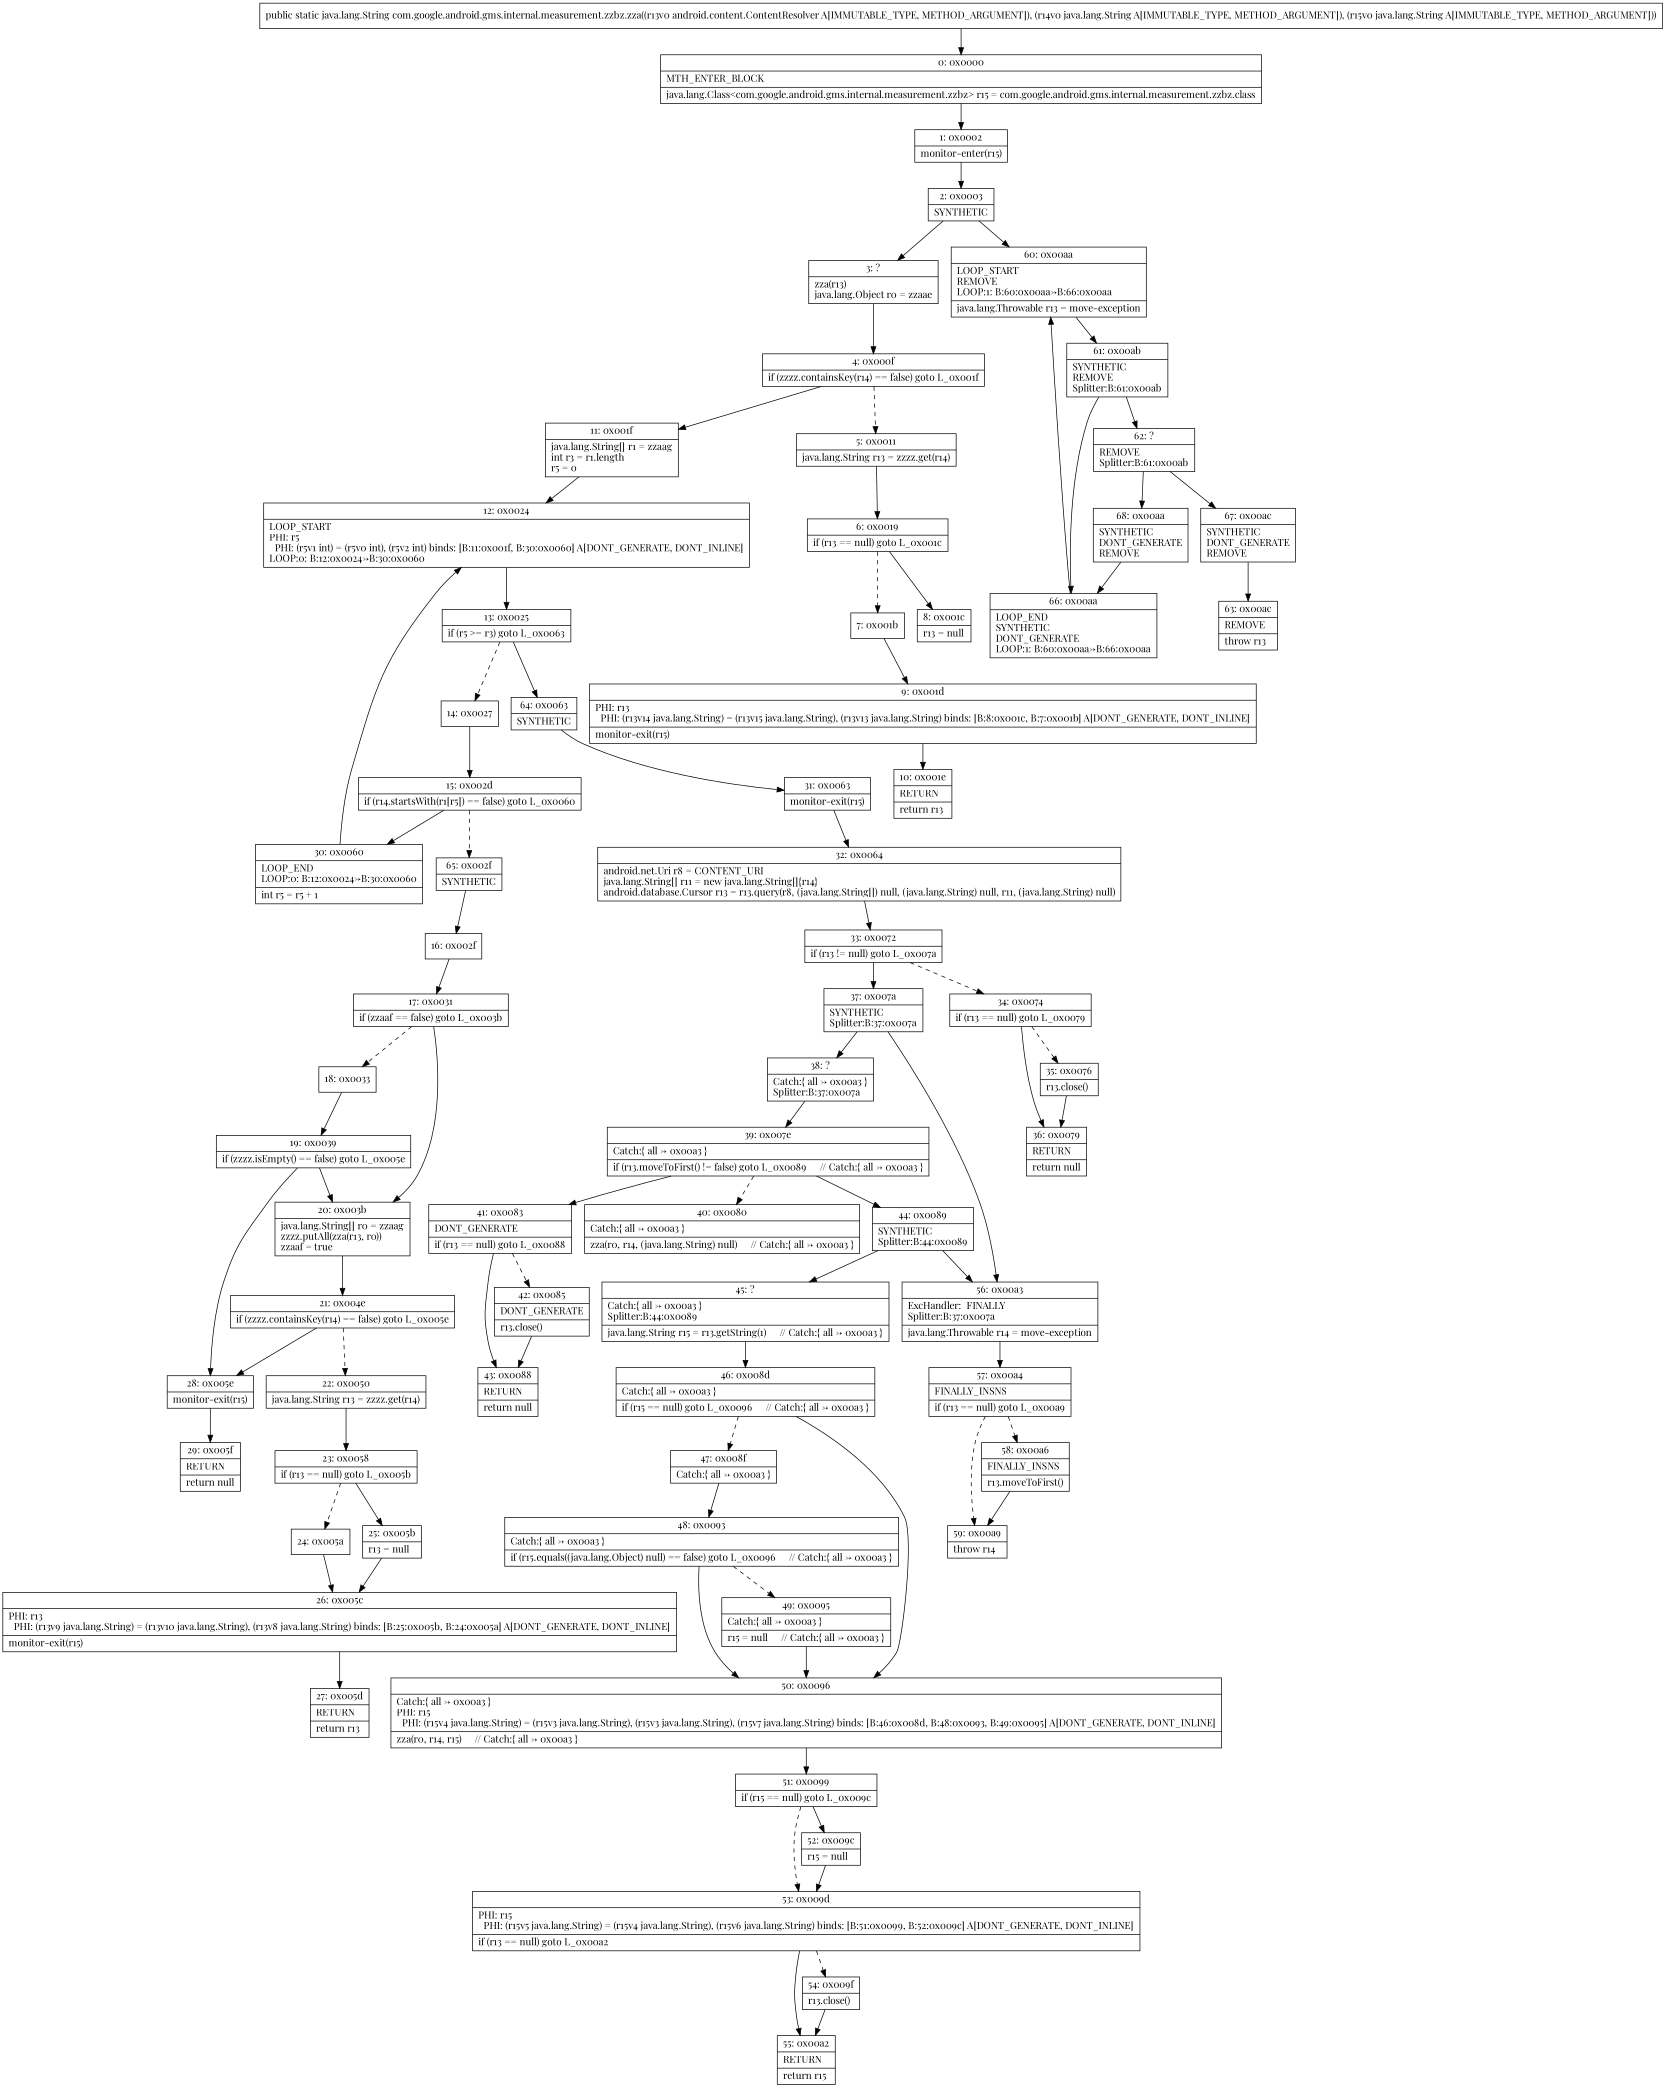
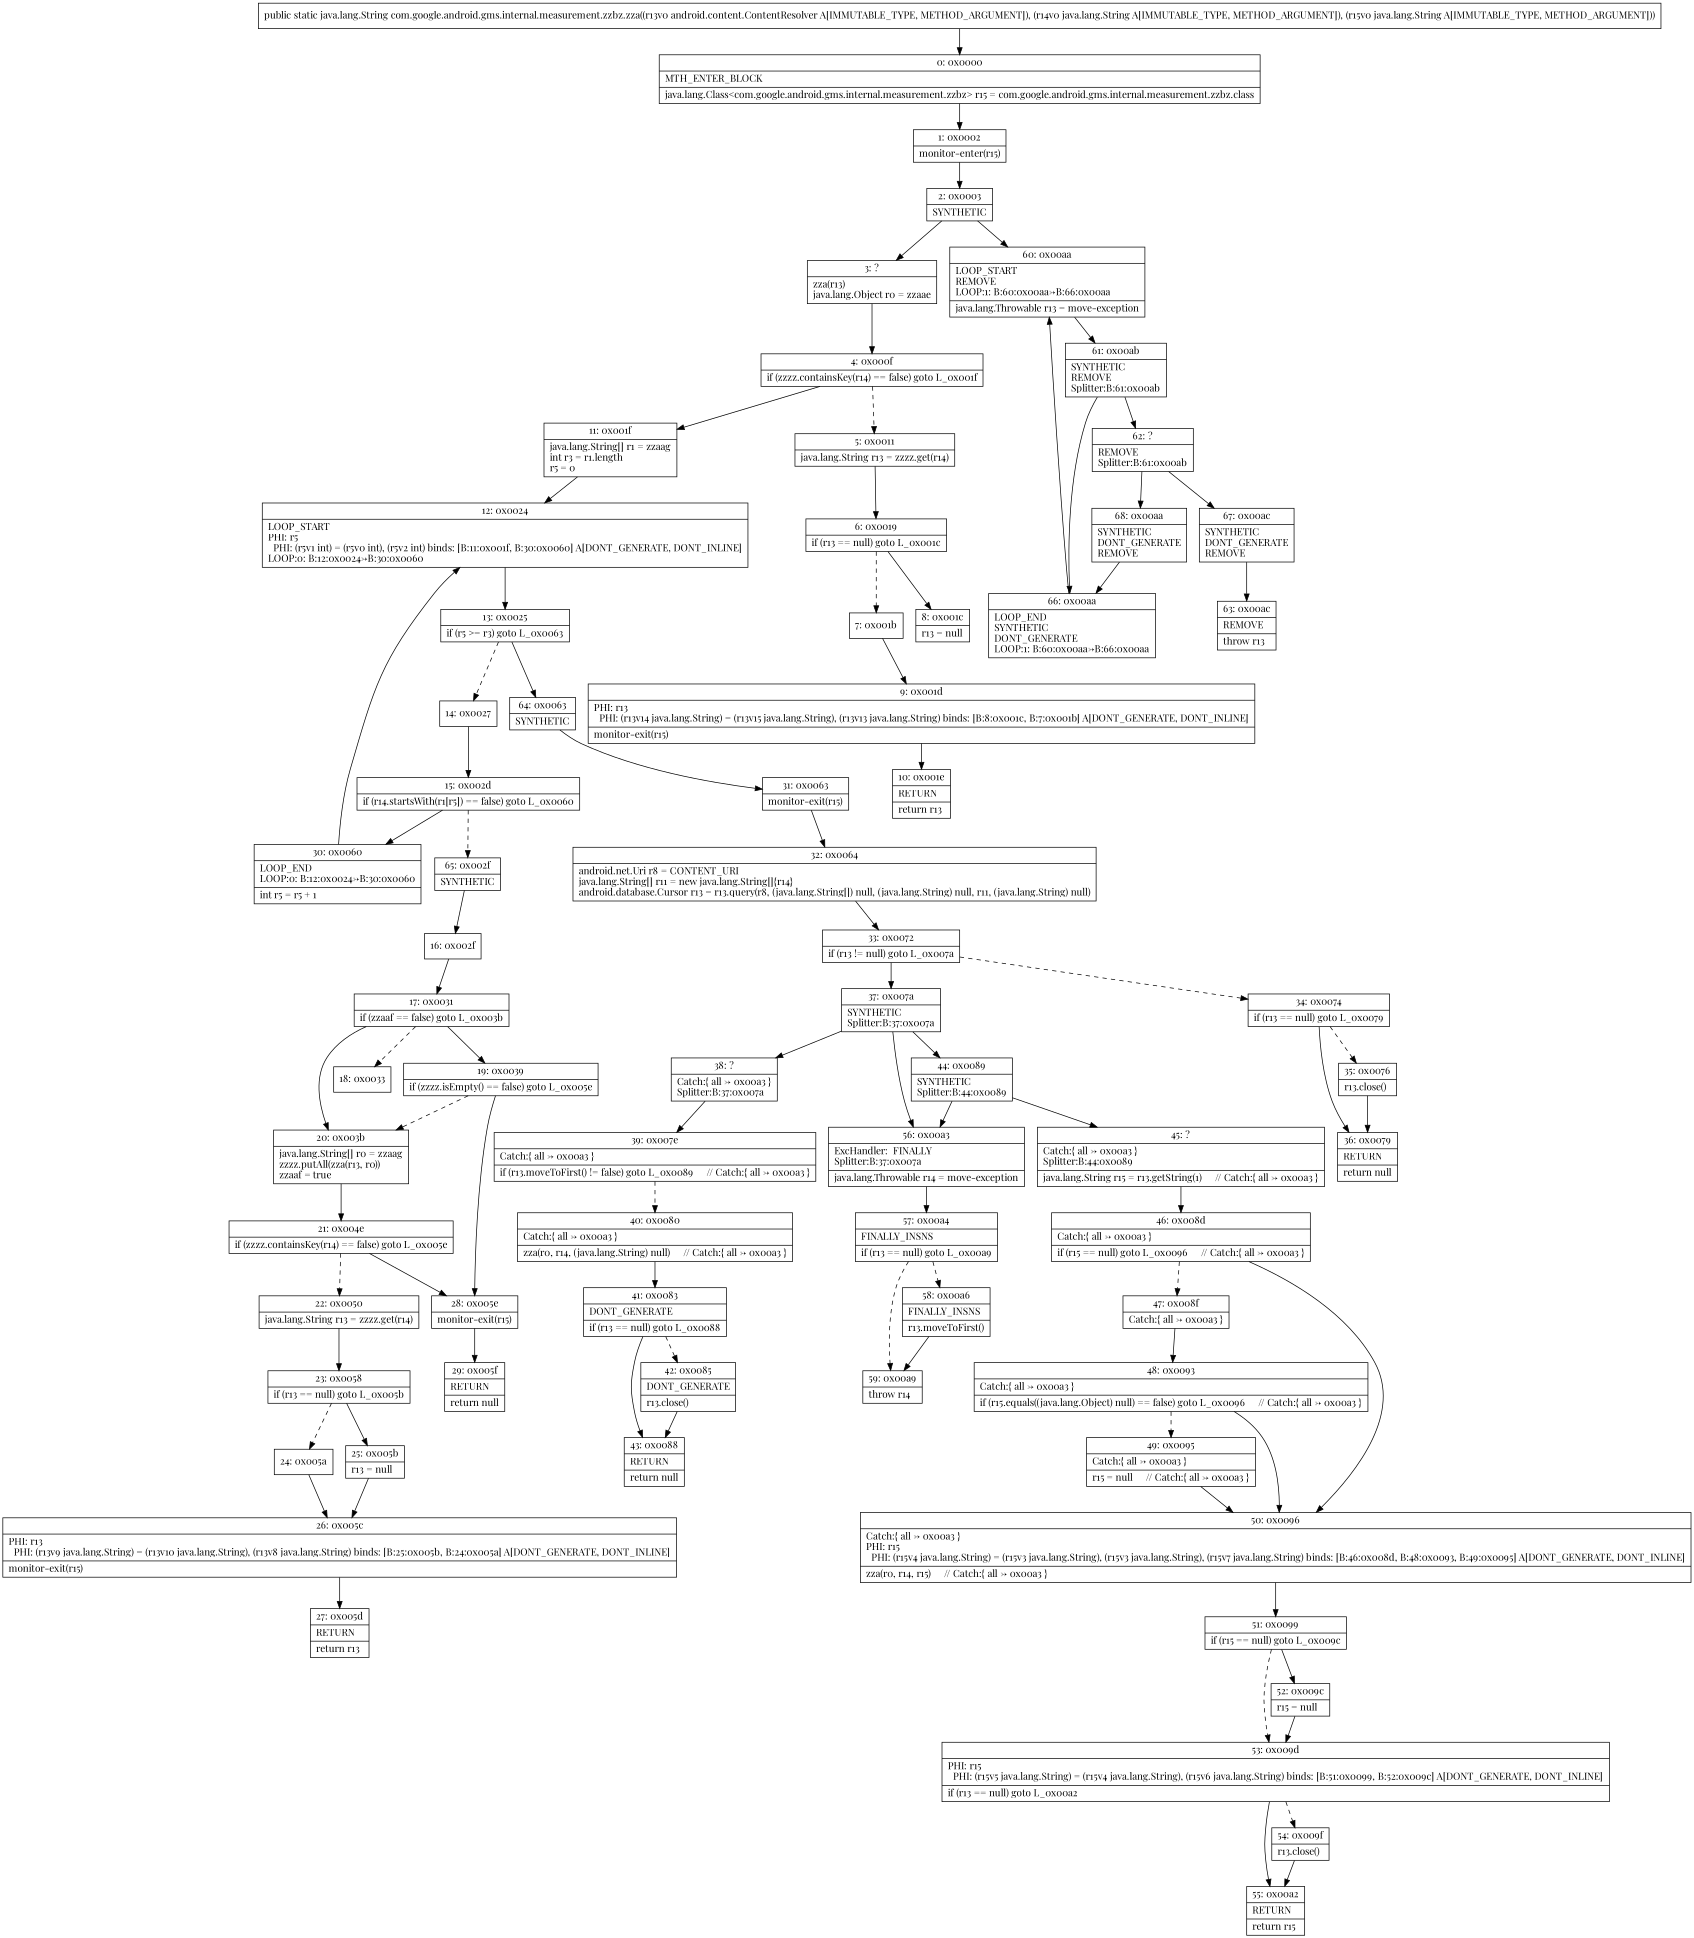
(333, 1111) -> (464, 1042)
(325, 1182) -> (435, 1111)
(623, 1189) -> (655, 1271)
(845, 1190) -> (924, 1042)
